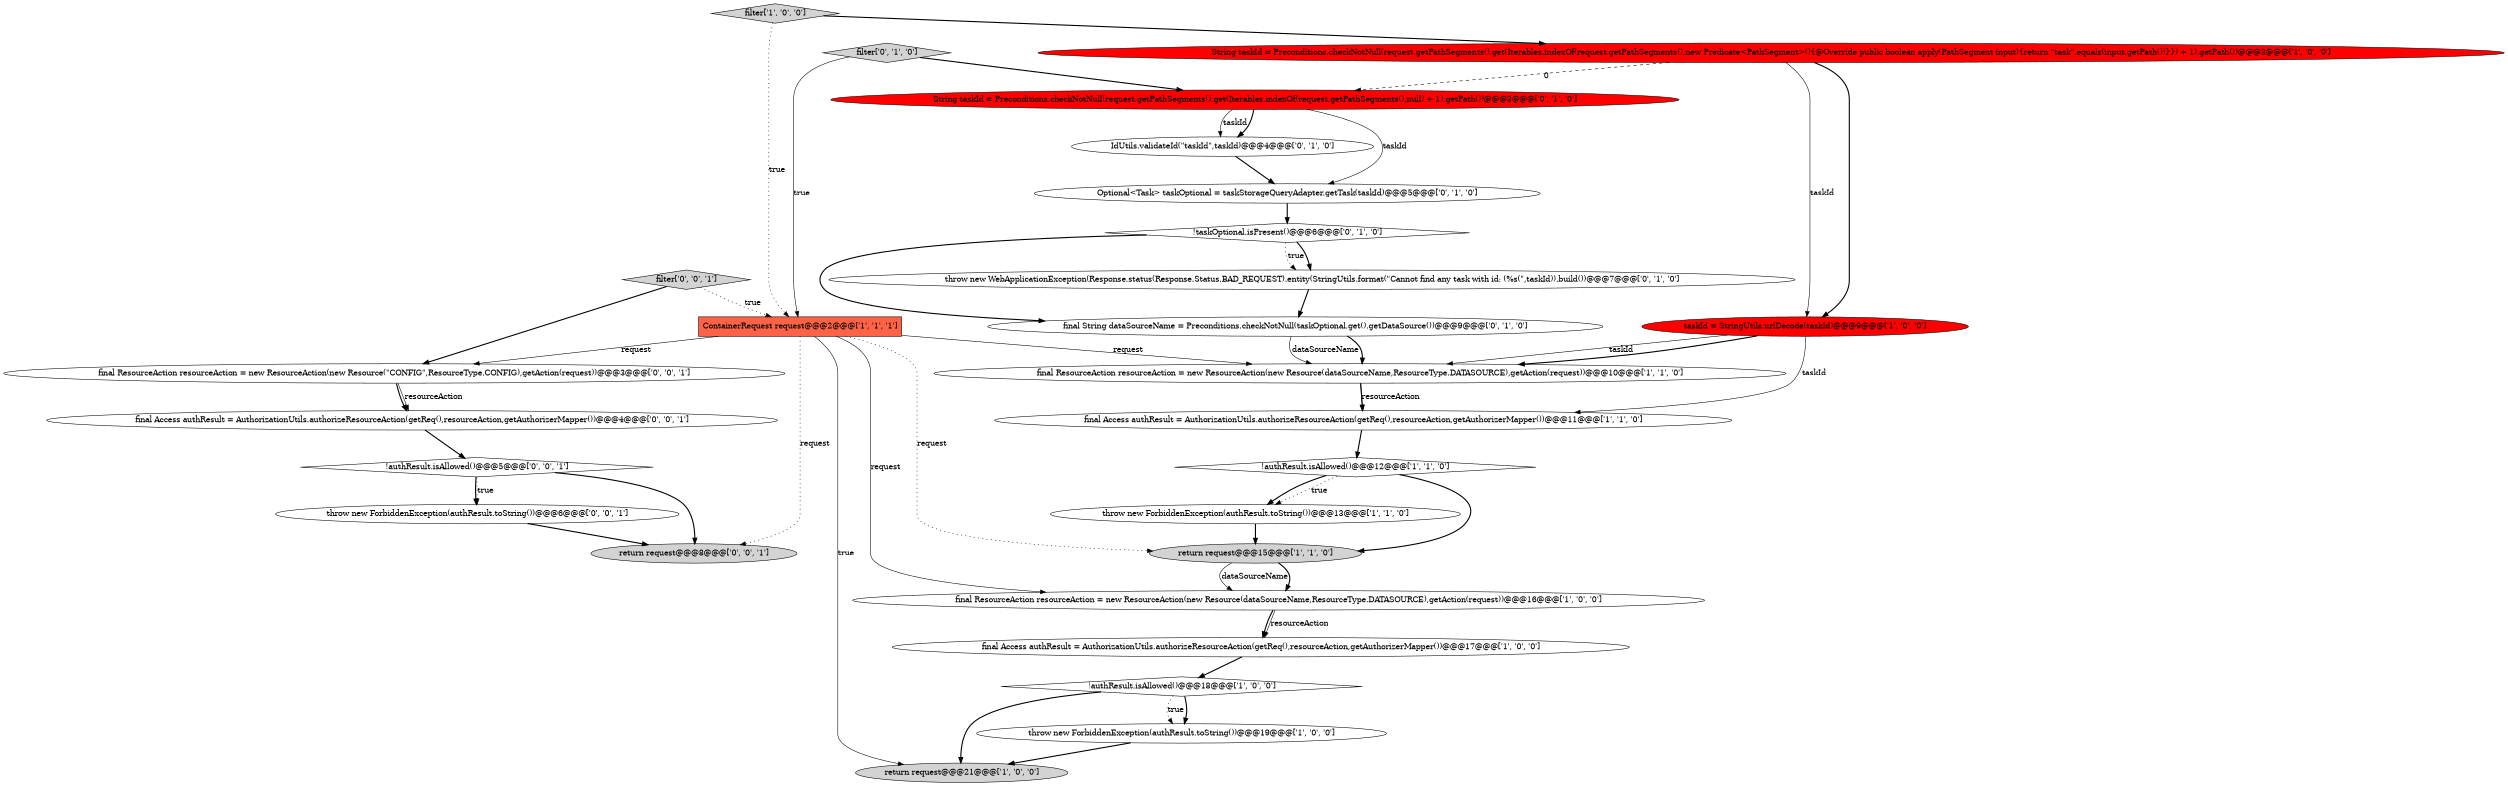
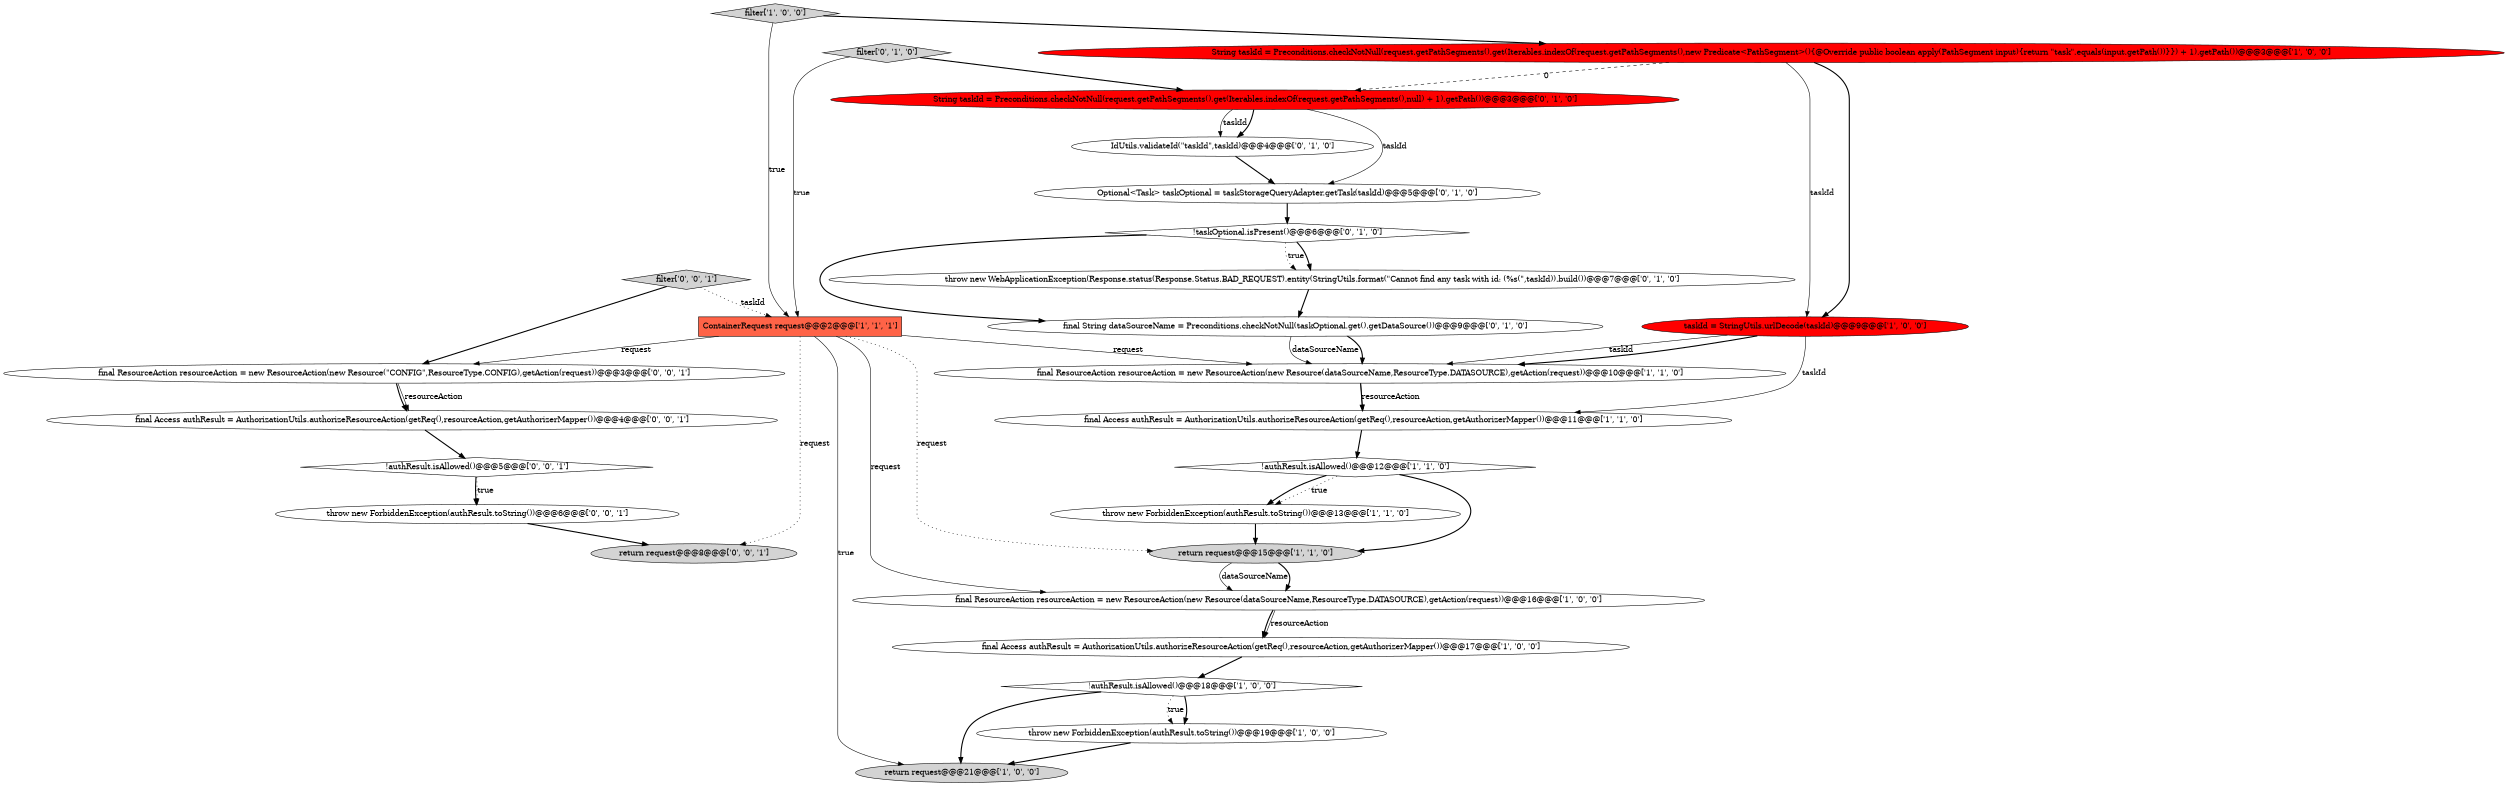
(769, 170) -> (769, 170)
(753, 303) -> (753, 303)
(639, 486) -> none
